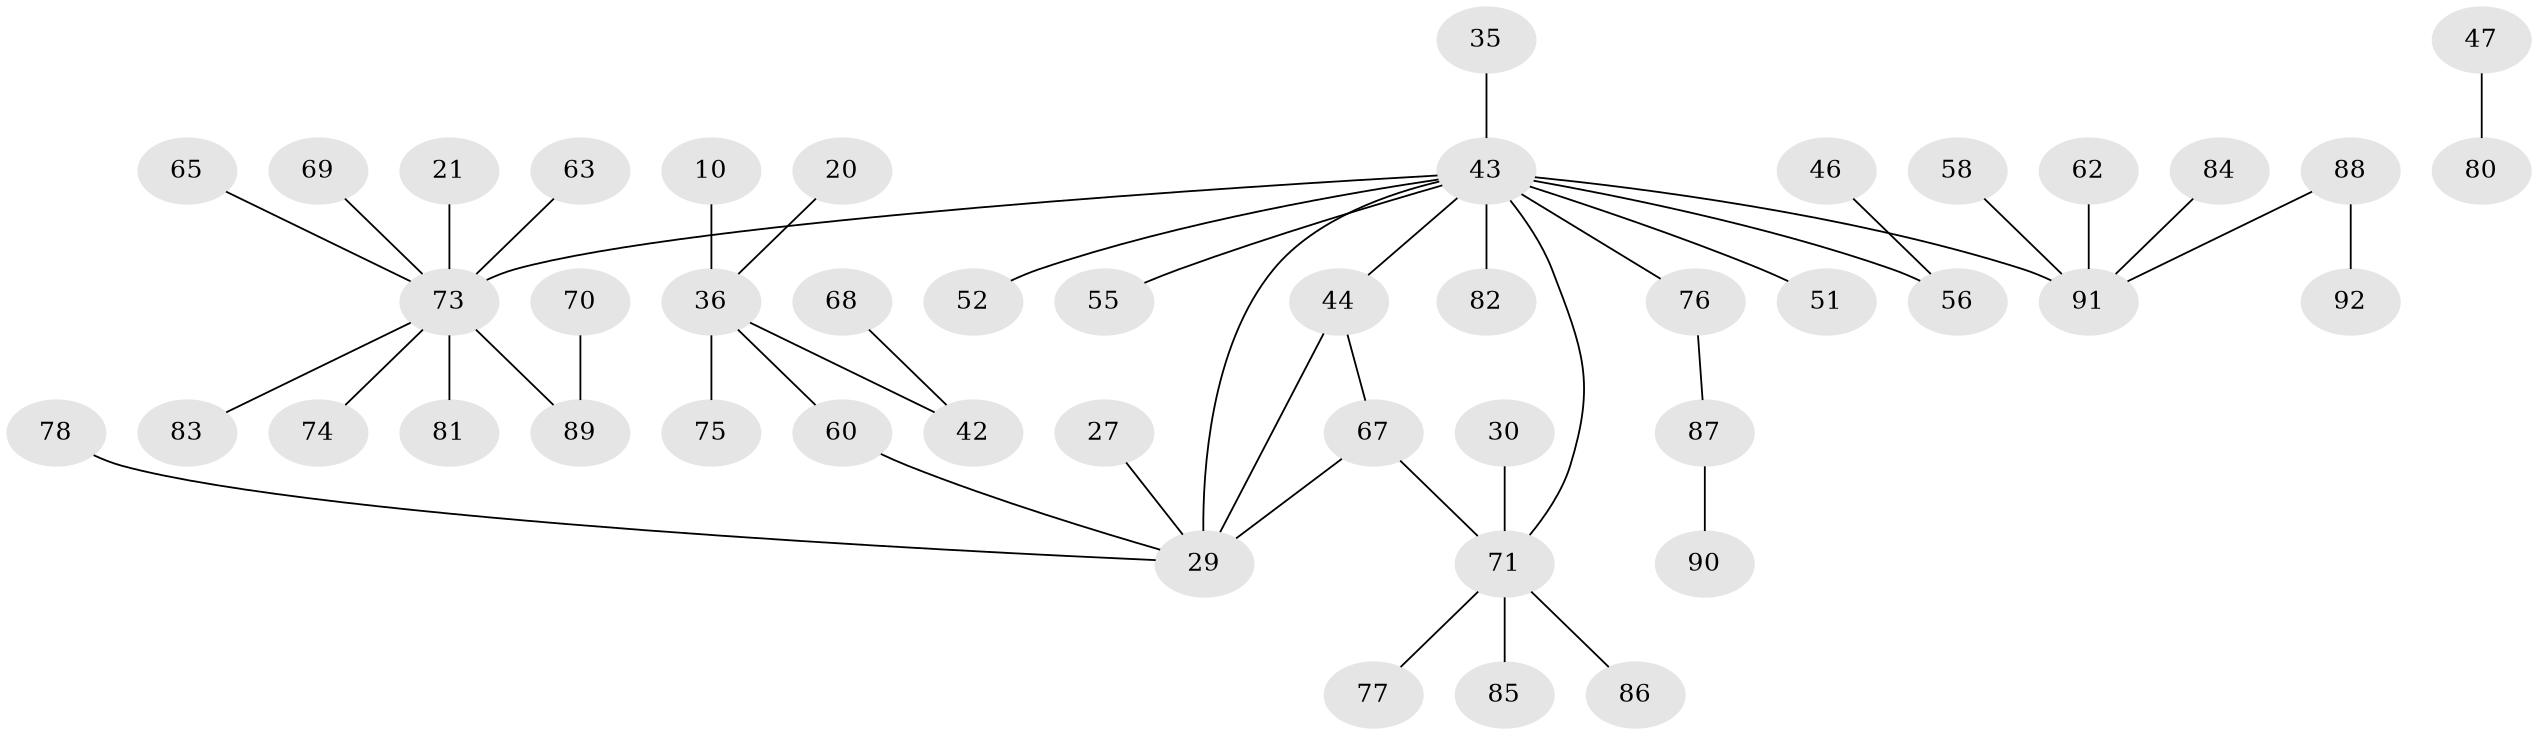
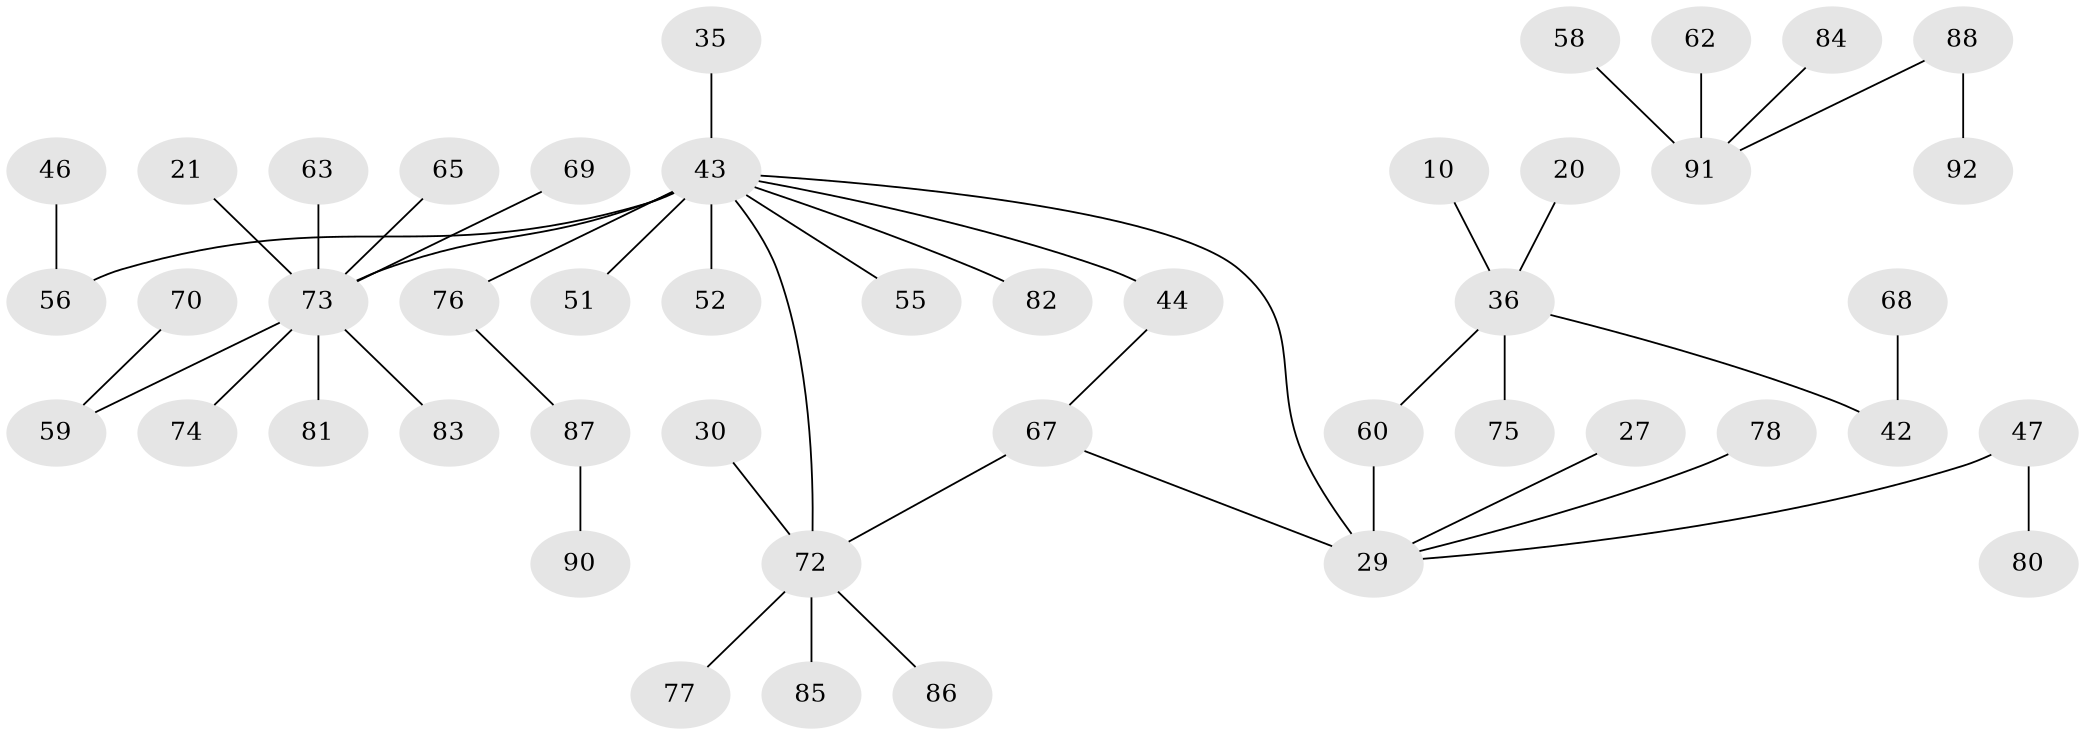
(1796, 214) -> none
(580, 433) -> (56, 433)
(1272, 433) -> (1710, 524)
(1505, 564) -> (811, 564)
